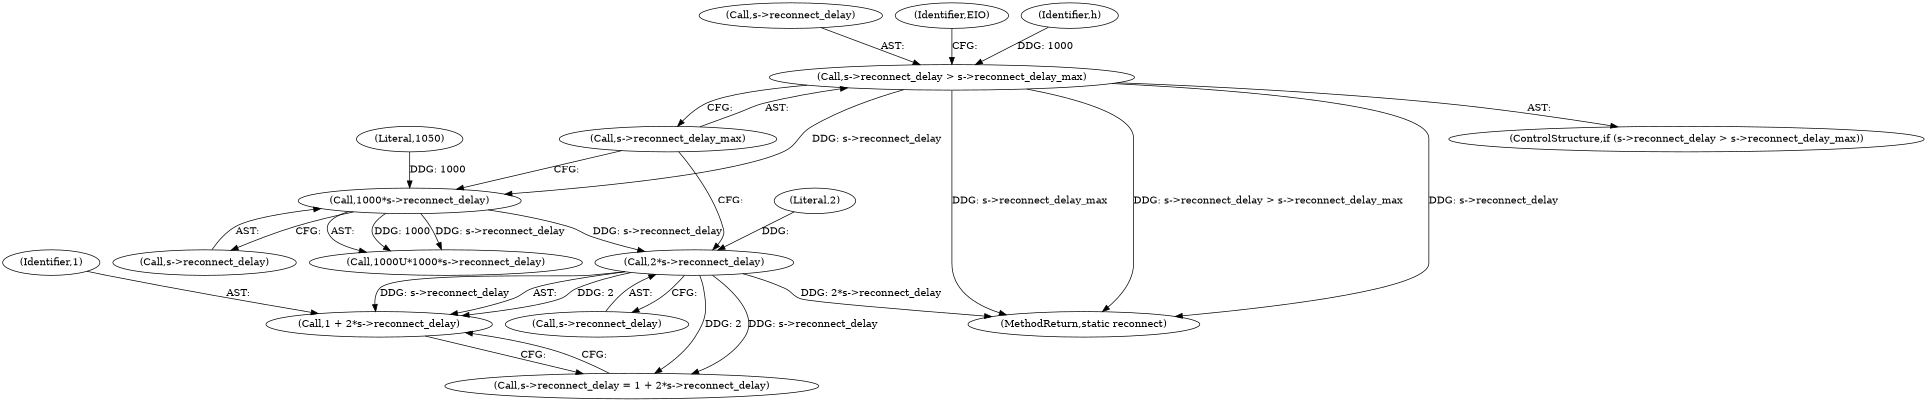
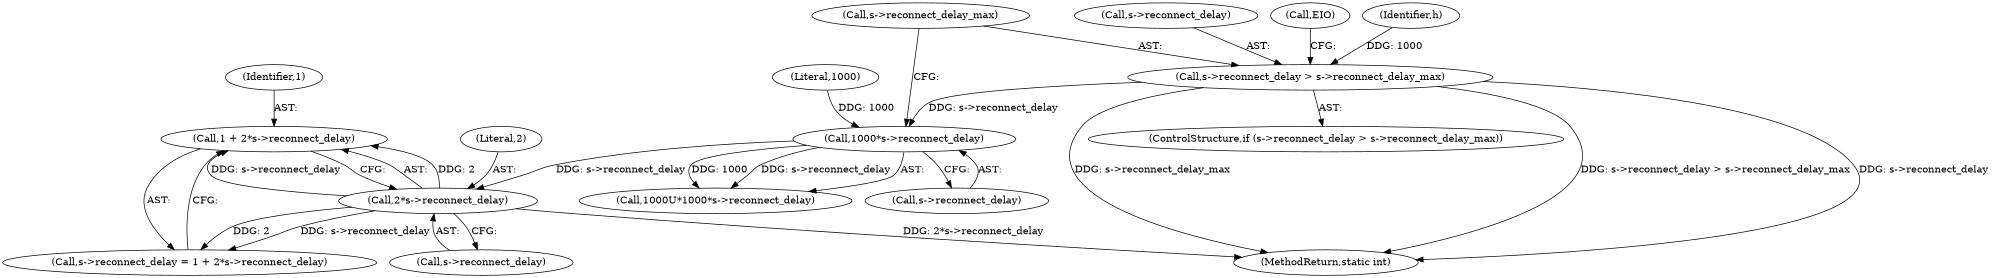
(952, 16) -> (1310, 16)
(741, 94) -> none
(410, 139) -> (826, 77)
(709, 196) -> (350, 169)
(777, 232) -> (506, 170)
(1084, 324) -> (1326, 263)
(535, 355) -> (161, 201)
